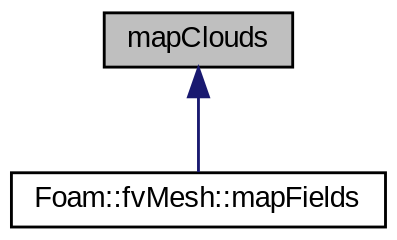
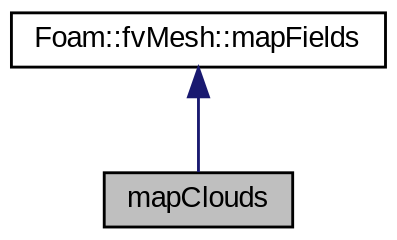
(198, 135) -> (198, 135)
